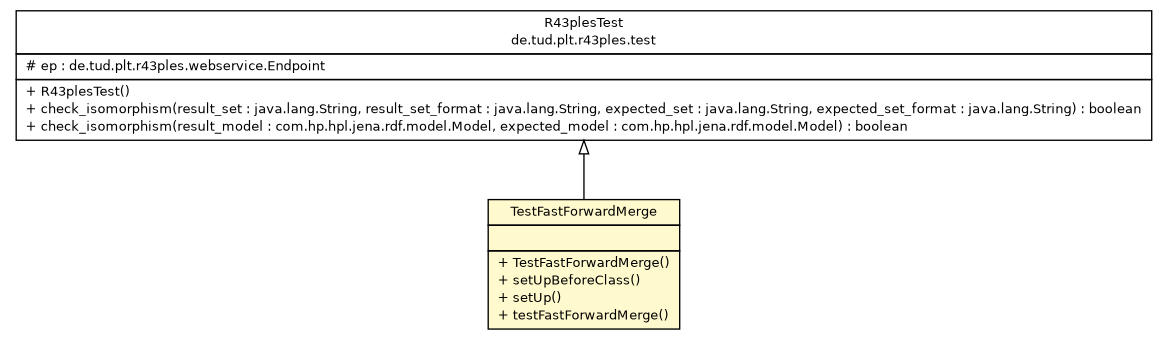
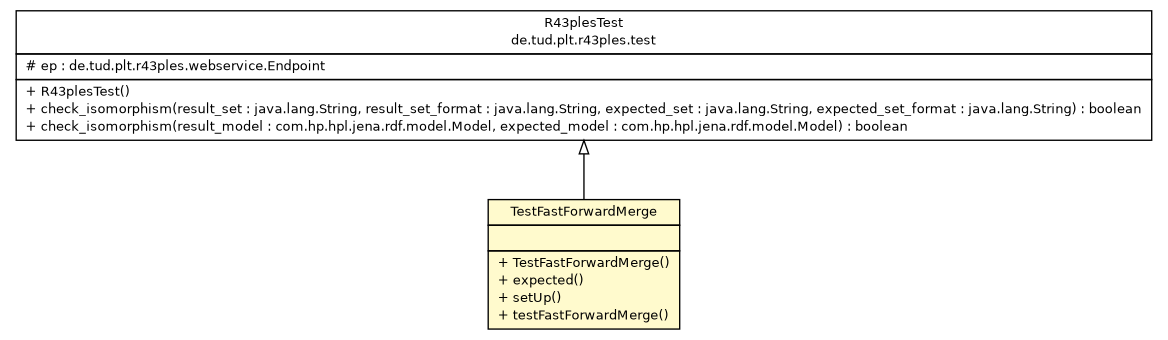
(569, 281) -> (541, 281)
